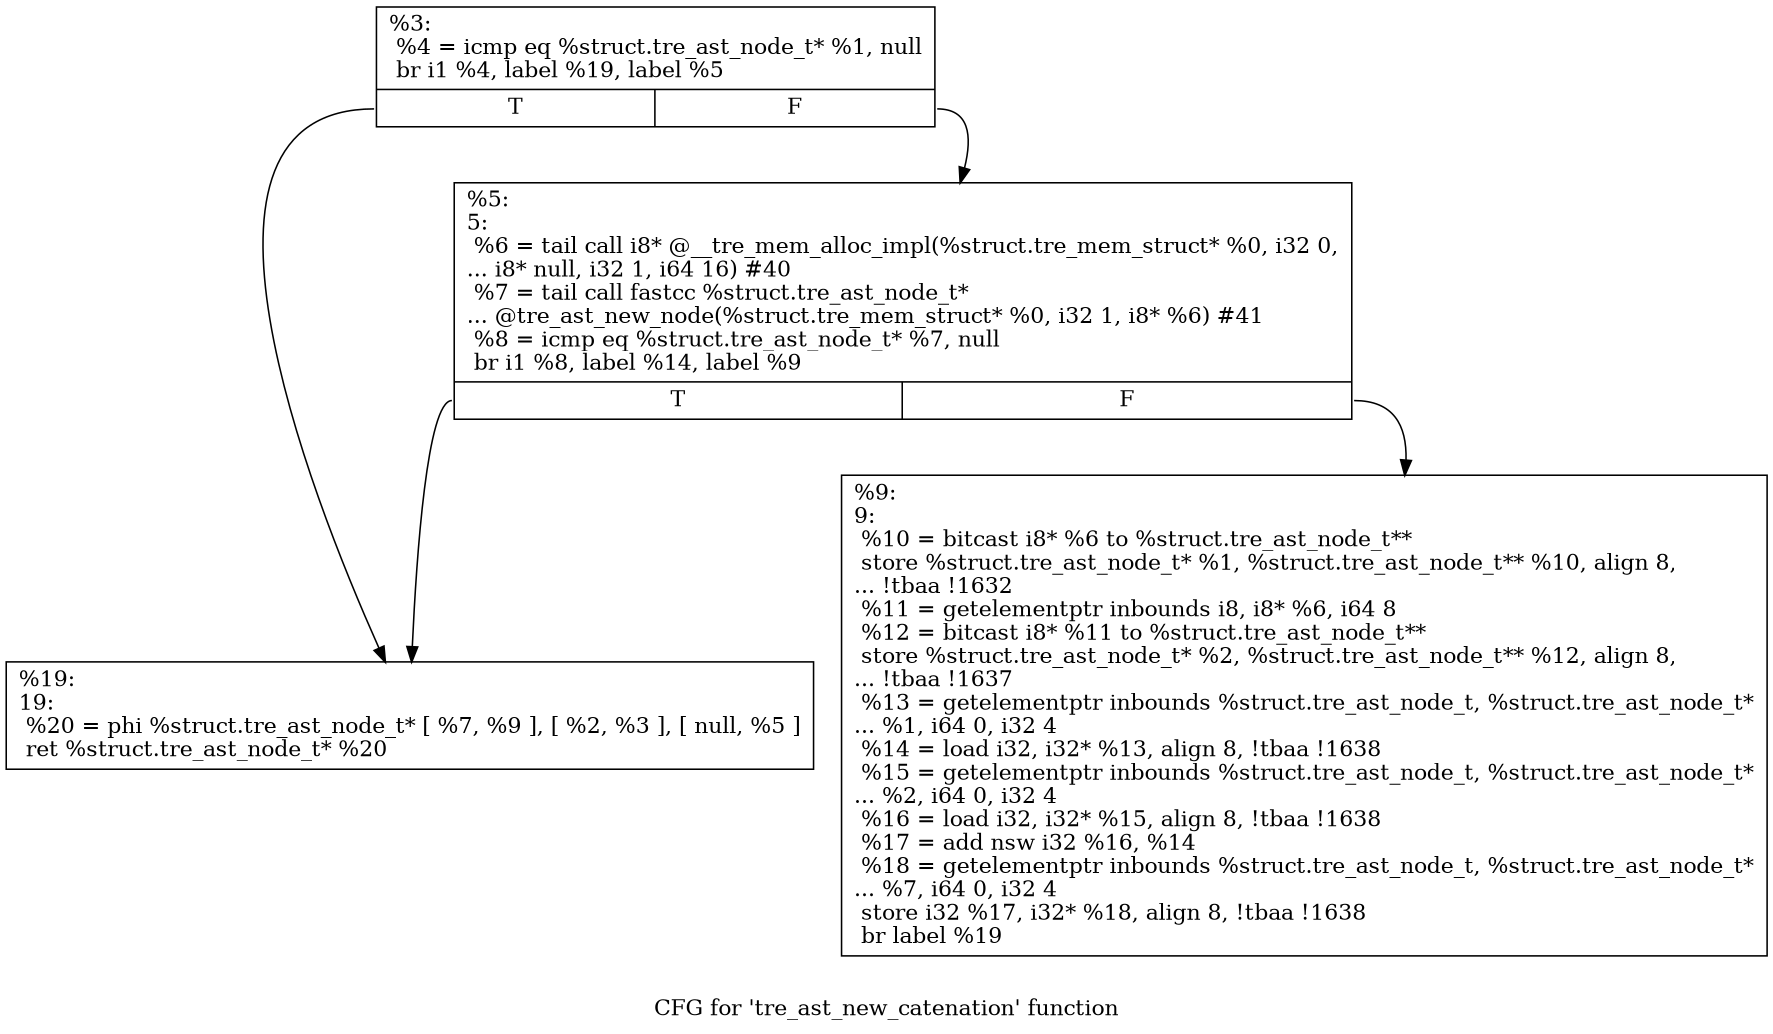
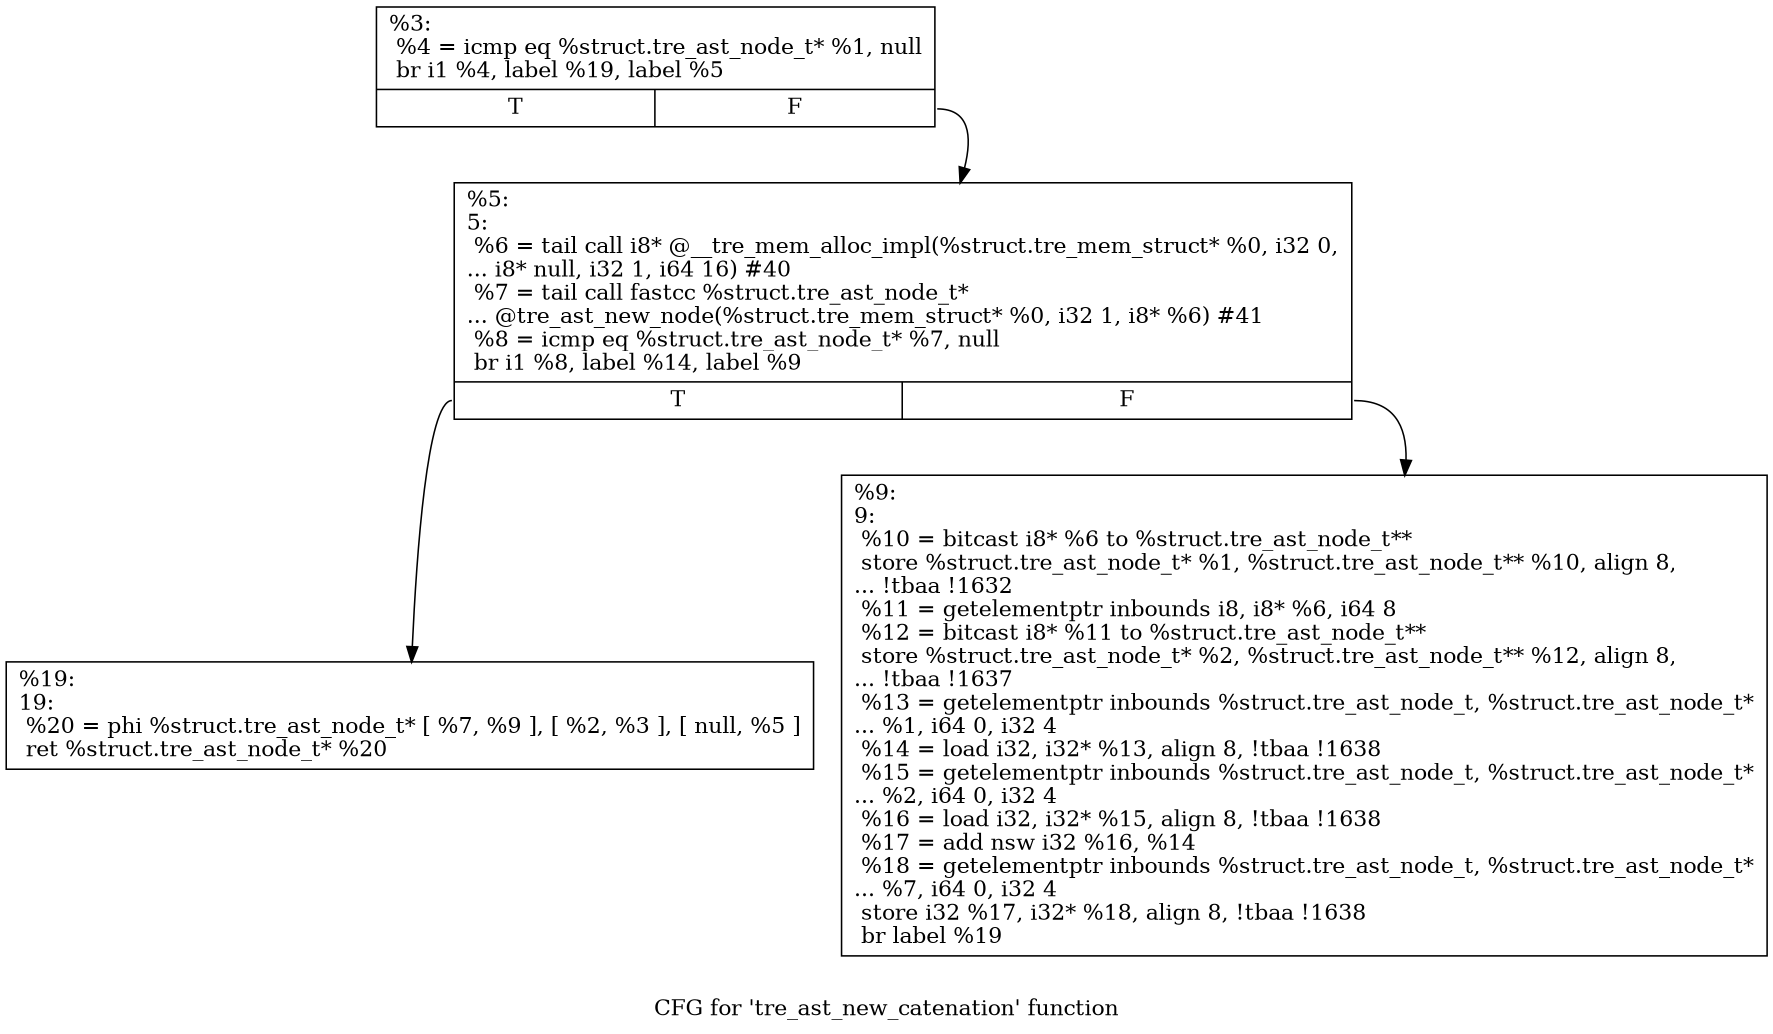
(278, 355) -> none
